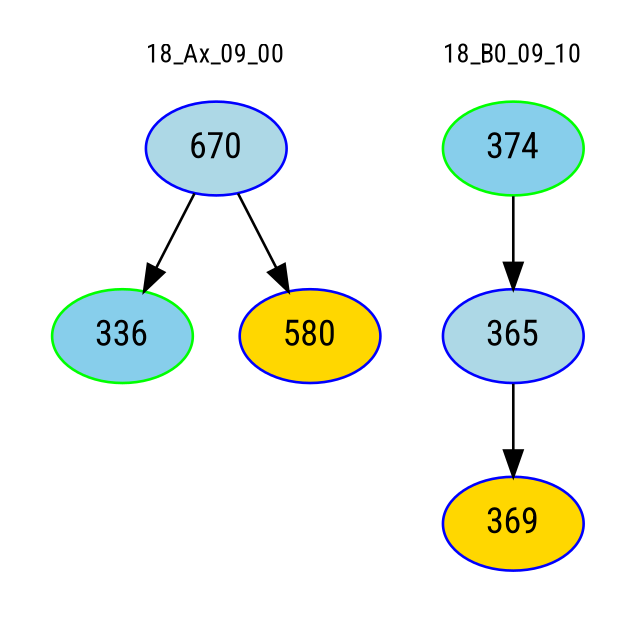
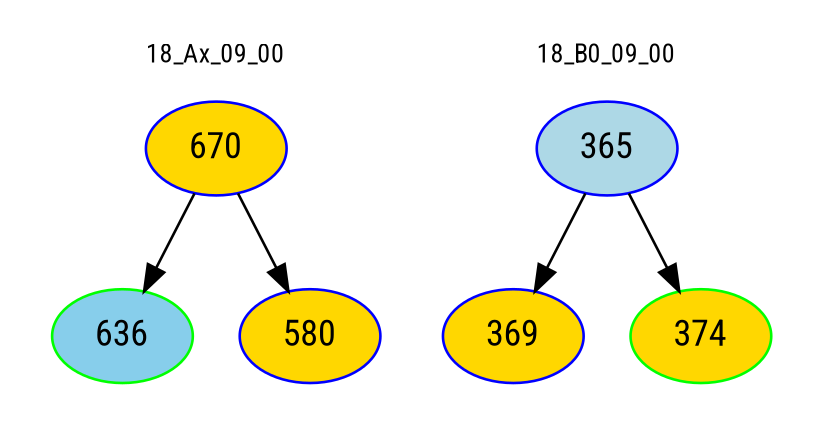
(513, 56) -> (607, 56)
(216, 149) -> (216, 149)
(513, 149) -> (701, 336)
(513, 230) -> (648, 231)
(122, 336) -> (122, 336)
